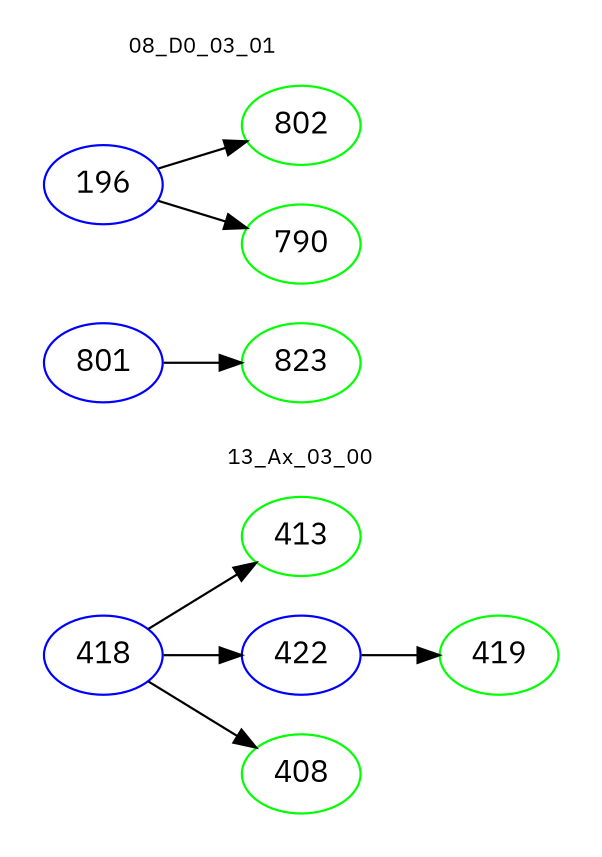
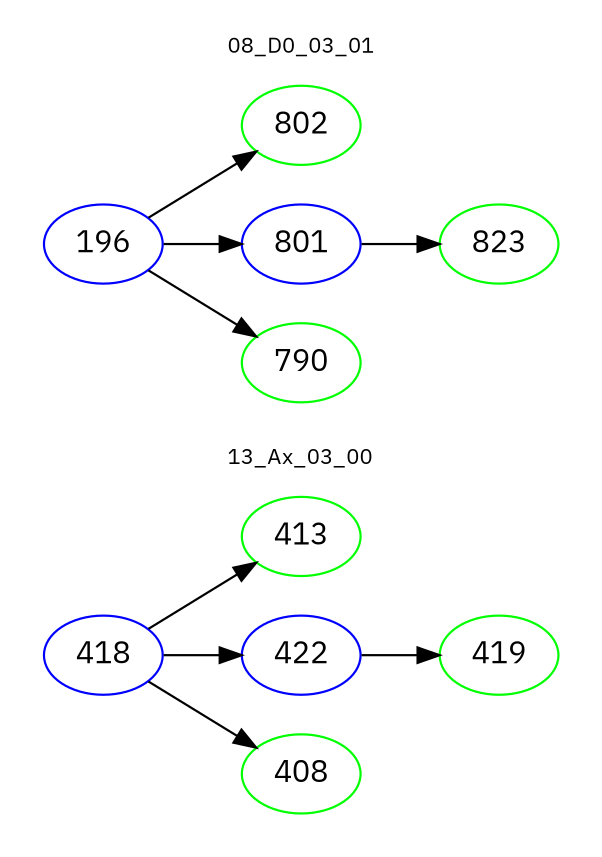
none -> (192, 244)
